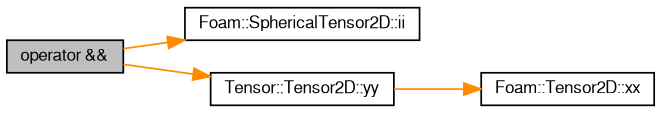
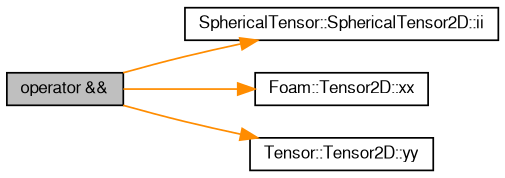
(302, 24) -> (342, 24)
(429, 89) -> (180, 89)
